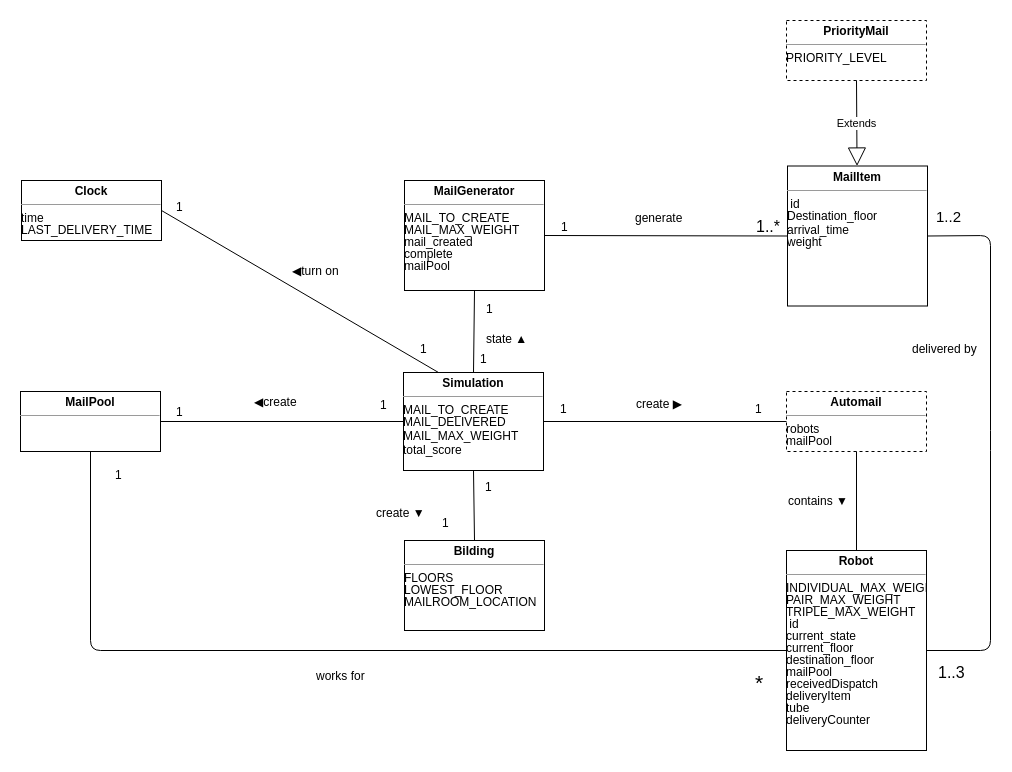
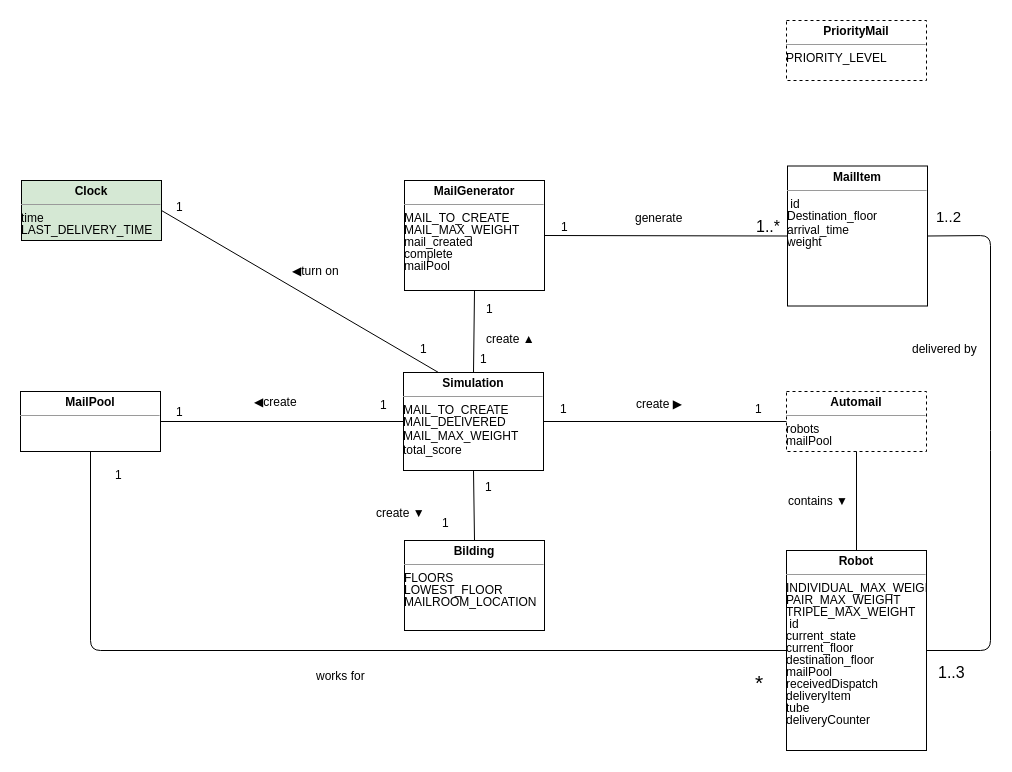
(857, 114) -> none
(92, 211) -> (92, 211)
(510, 340) -> (513, 340)
